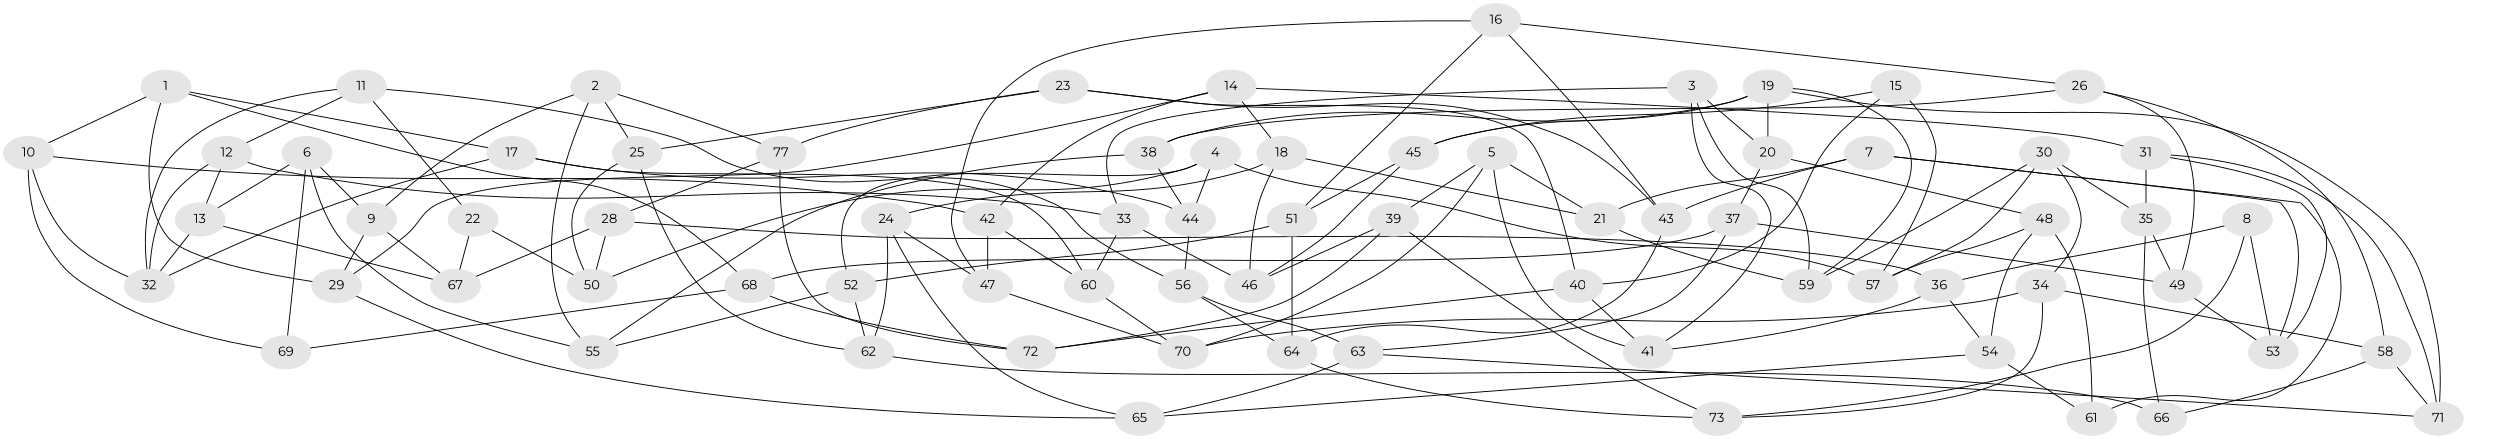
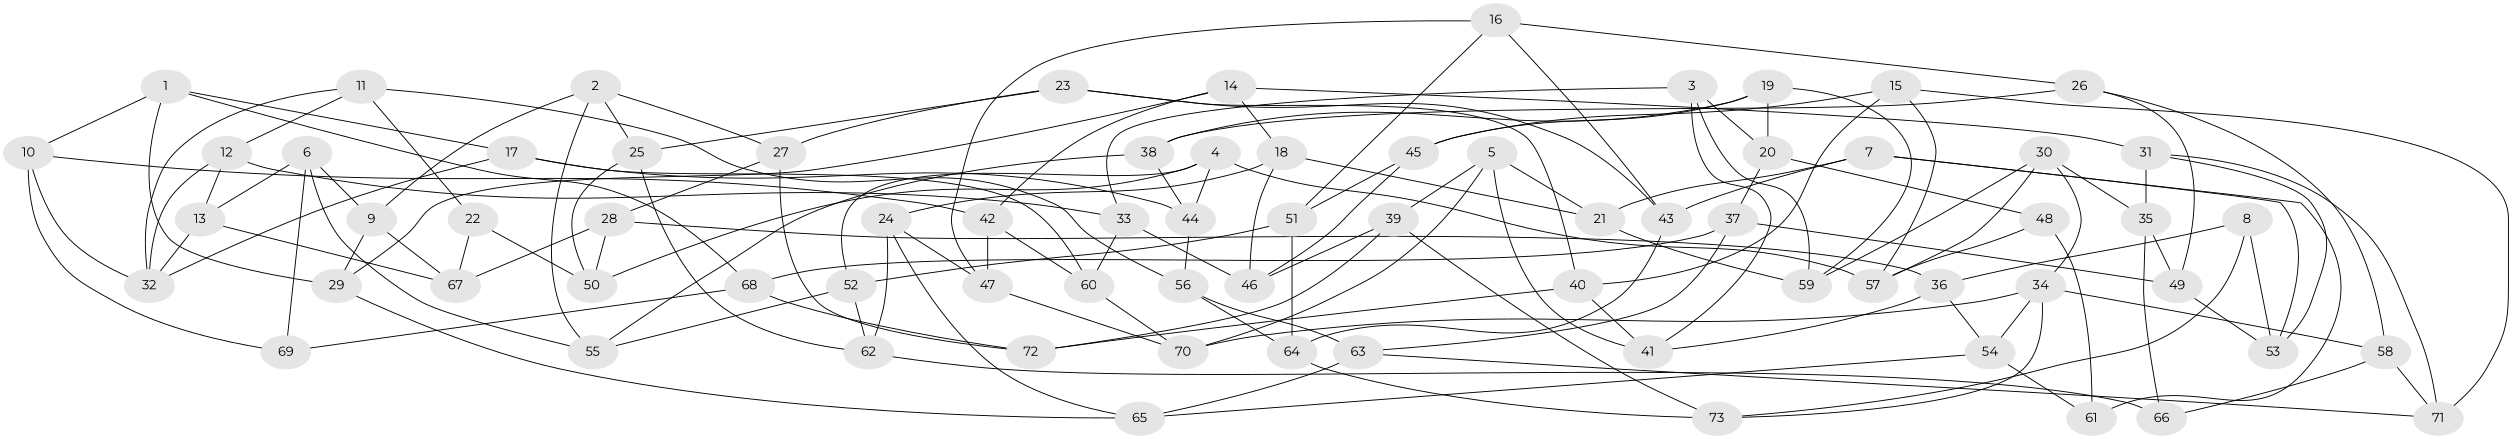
(2178, 119) -> (2333, 128)
(781, 153) -> (781, 153)
(2003, 281) -> (2015, 319)
